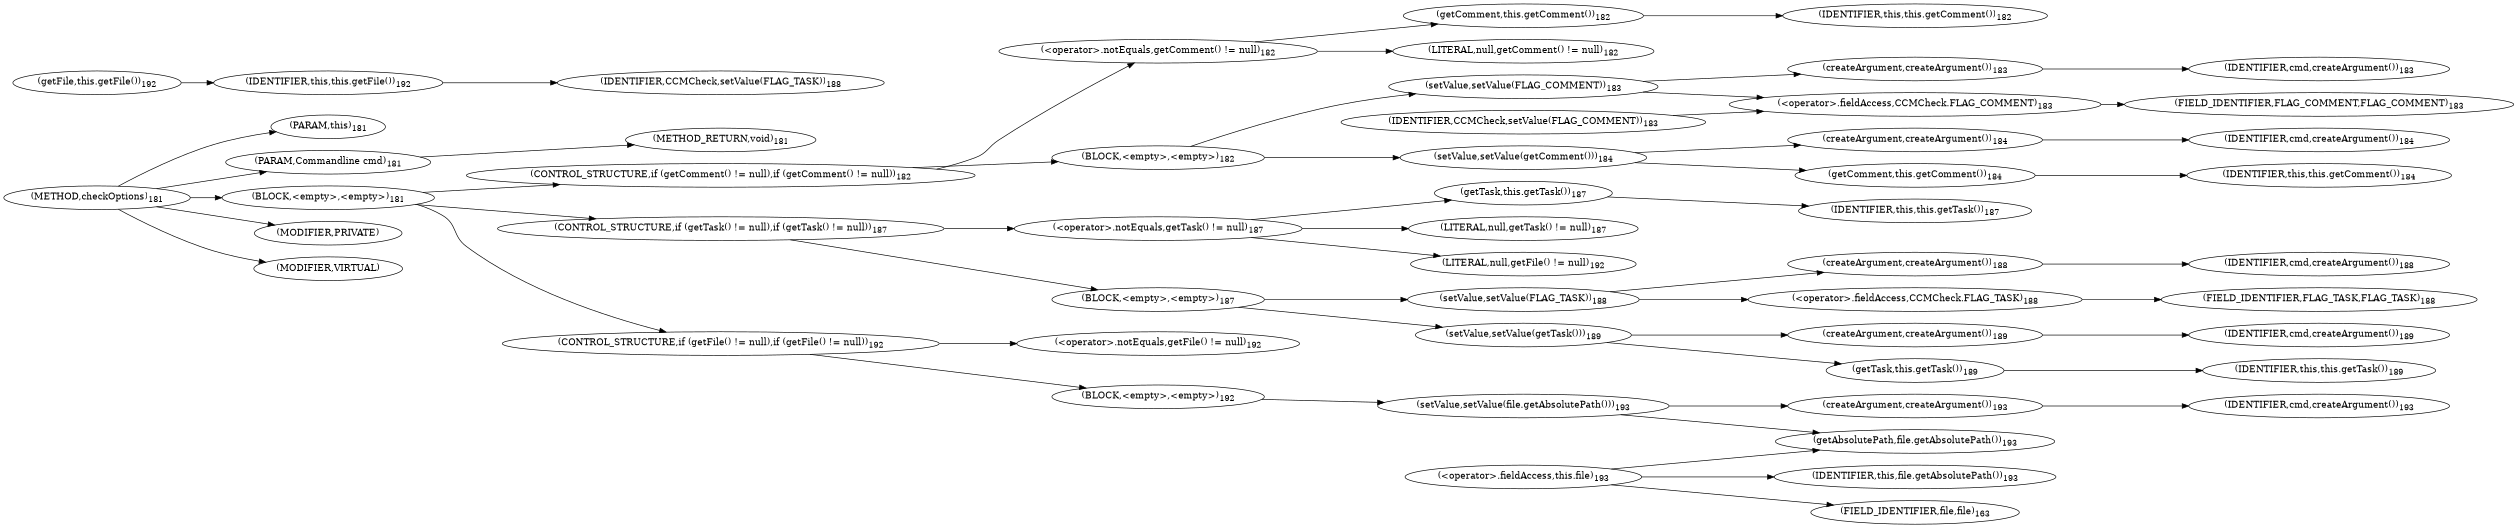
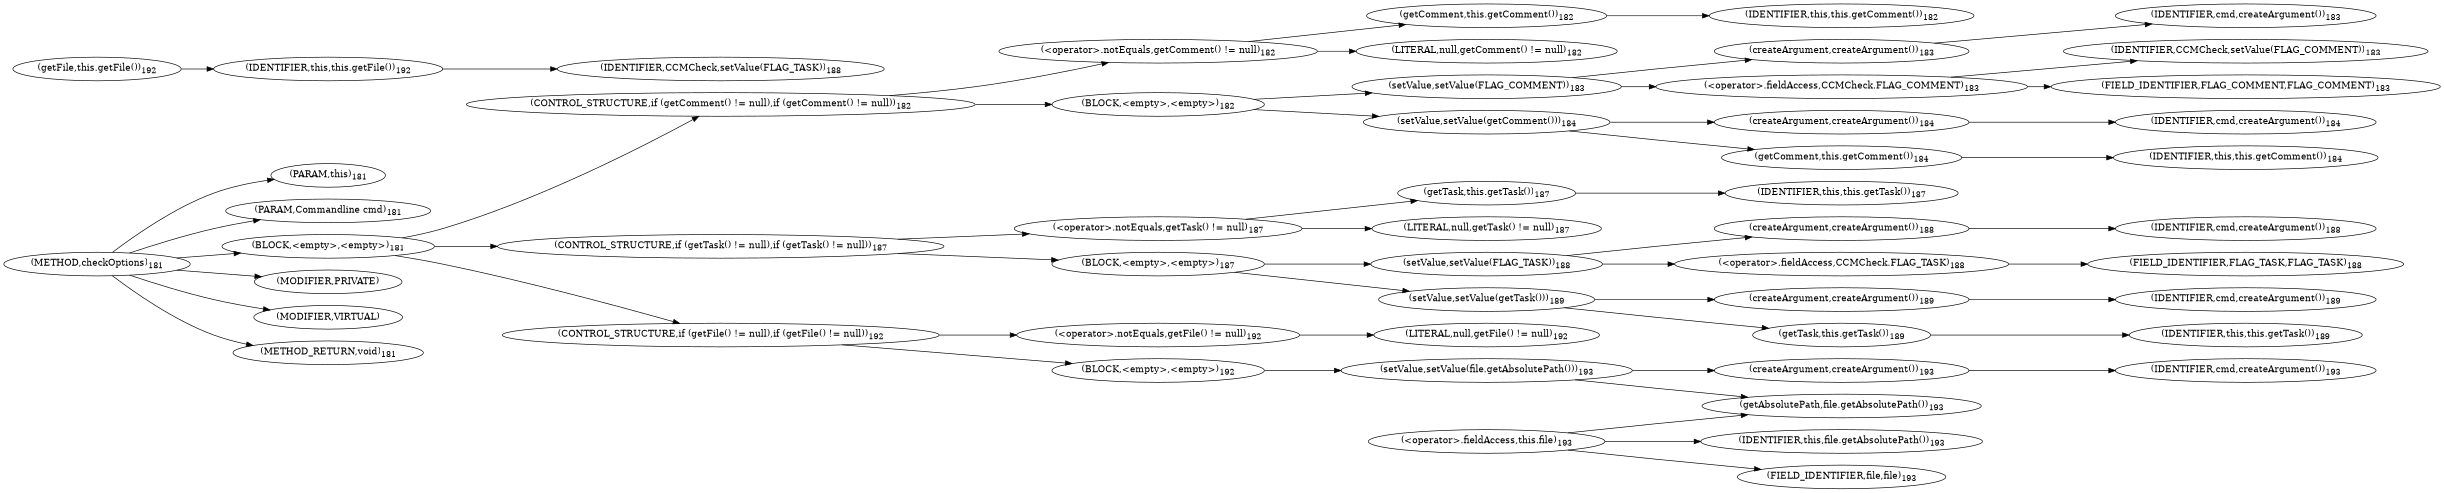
(1715, 114) -> (2041, 69)
(524, 151) -> (176, 317)
(1342, 247) -> (1333, 335)
(1982, 511) -> (1909, 476)
